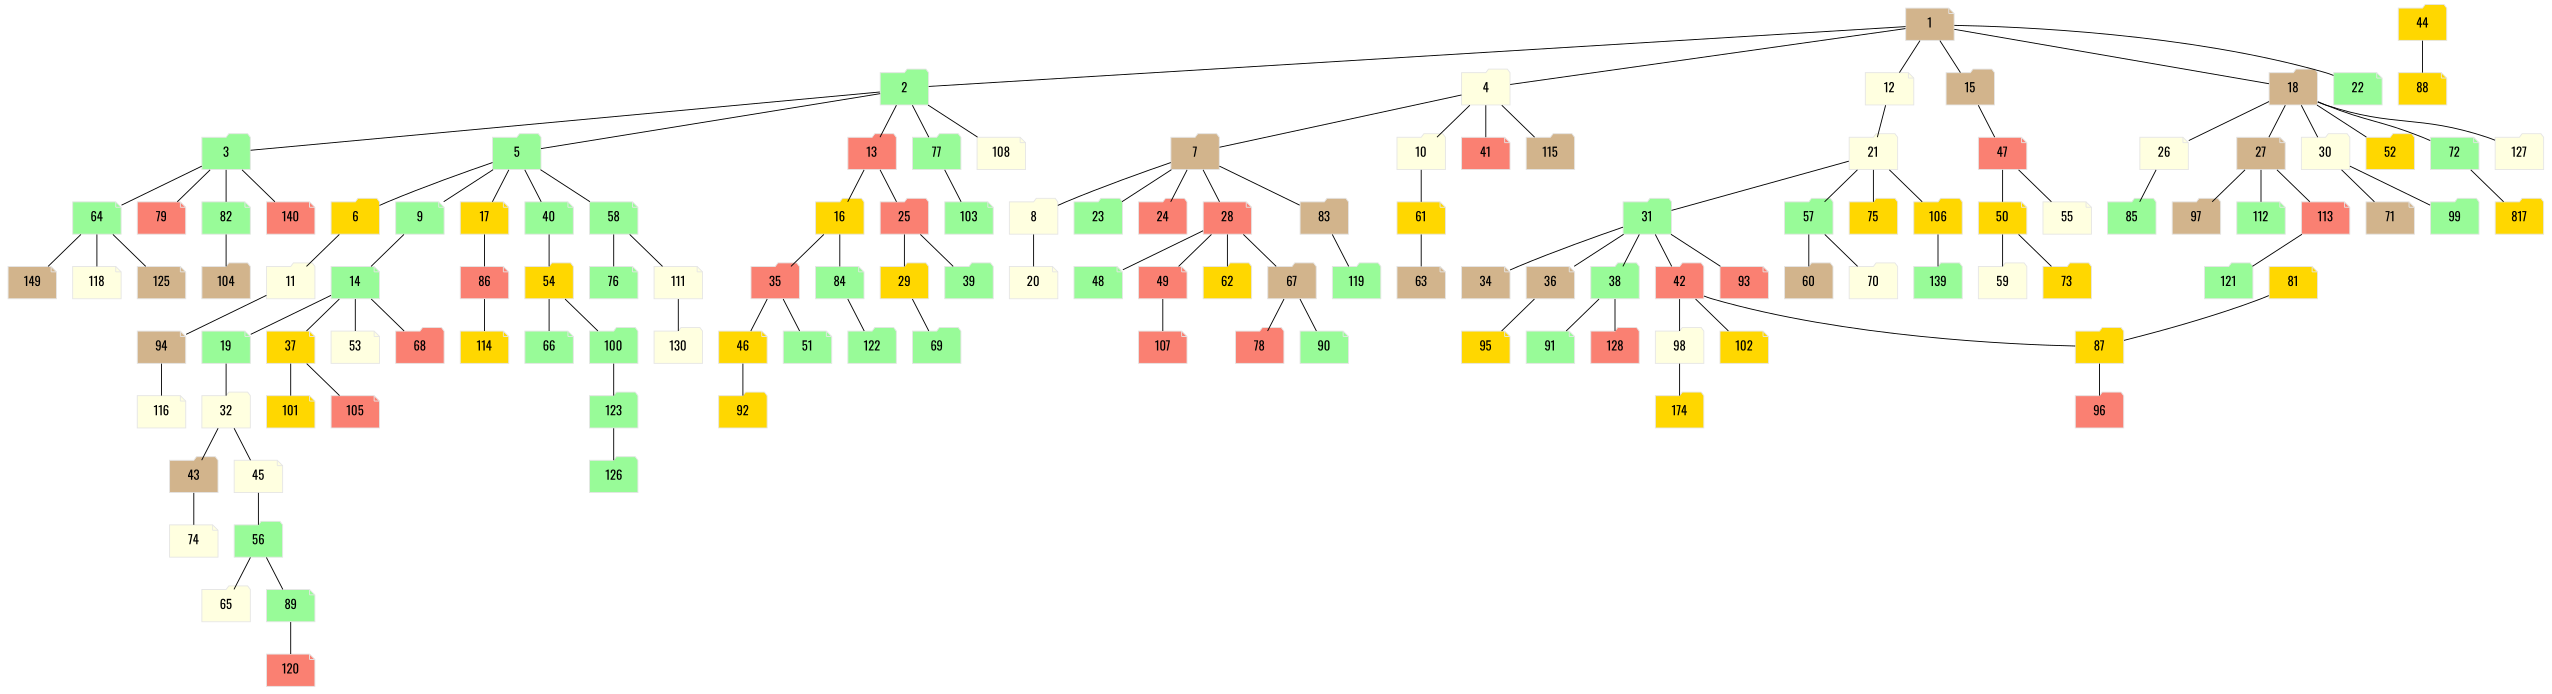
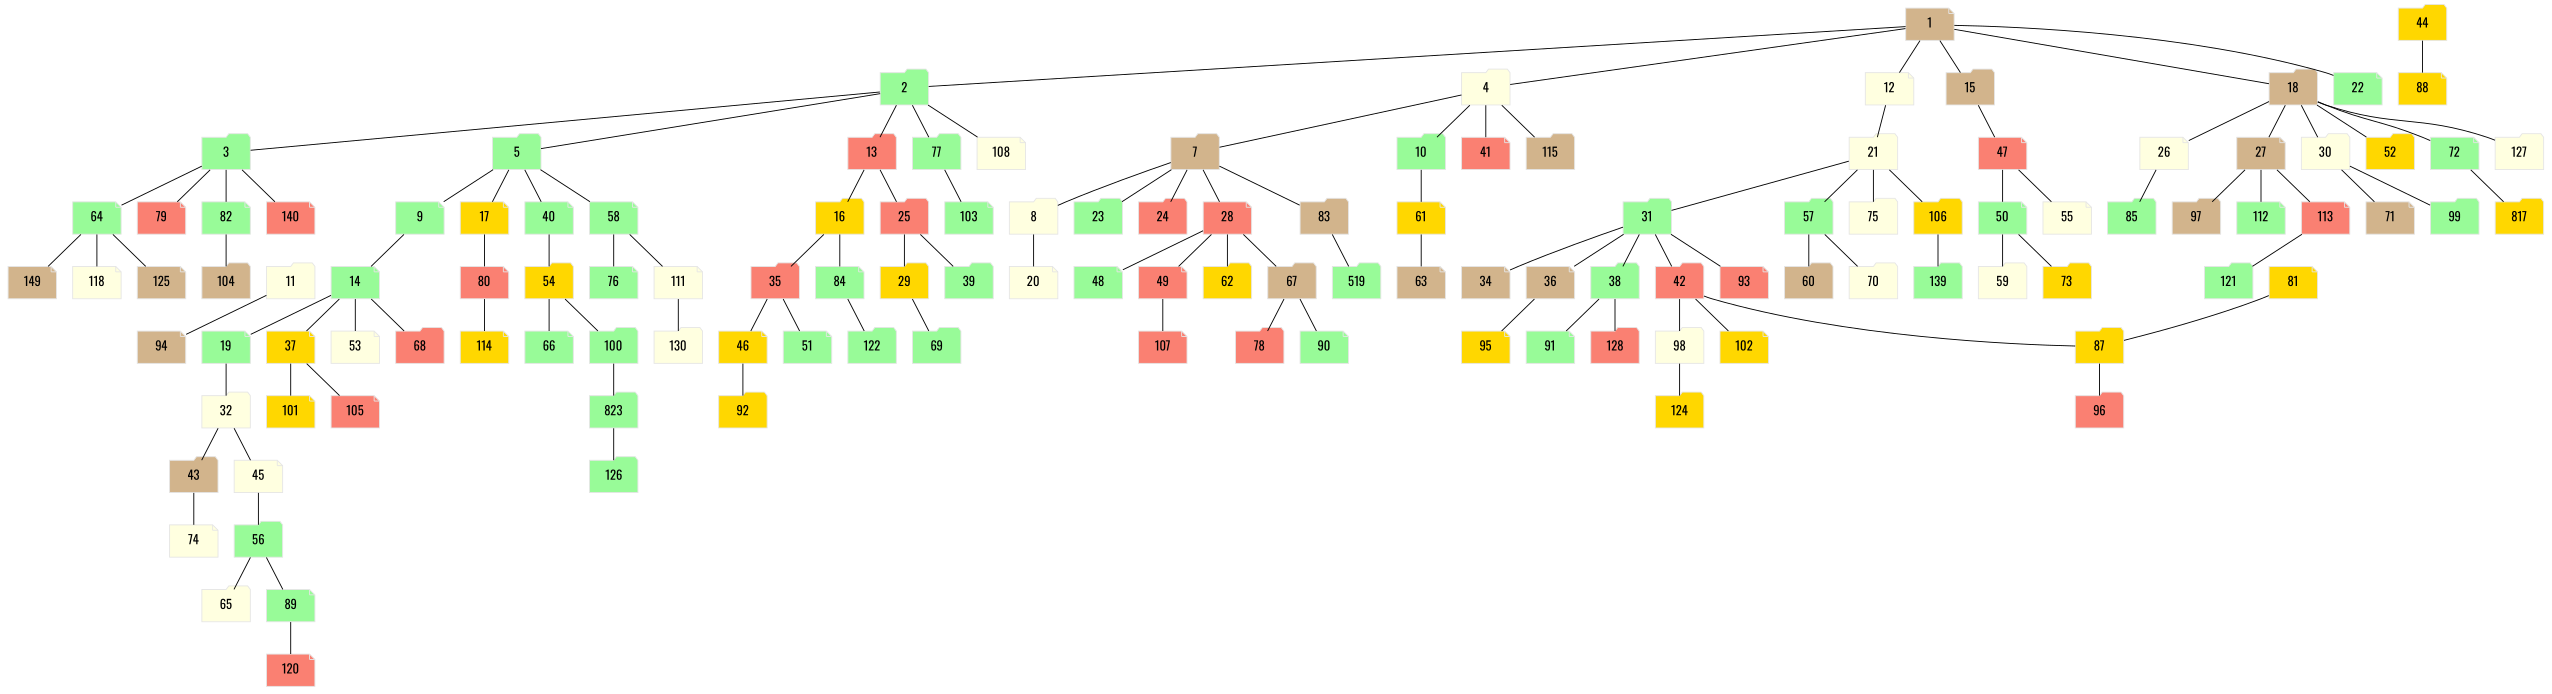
(1421, 153) -> (1421, 153)
(355, 218) -> none
(1873, 218) -> (1873, 218)
(2003, 218) -> (2003, 218)
(484, 283) -> (484, 283)
(1357, 283) -> (1357, 283)
(162, 412) -> none
(614, 412) -> (614, 412)
(1680, 412) -> (1680, 412)
